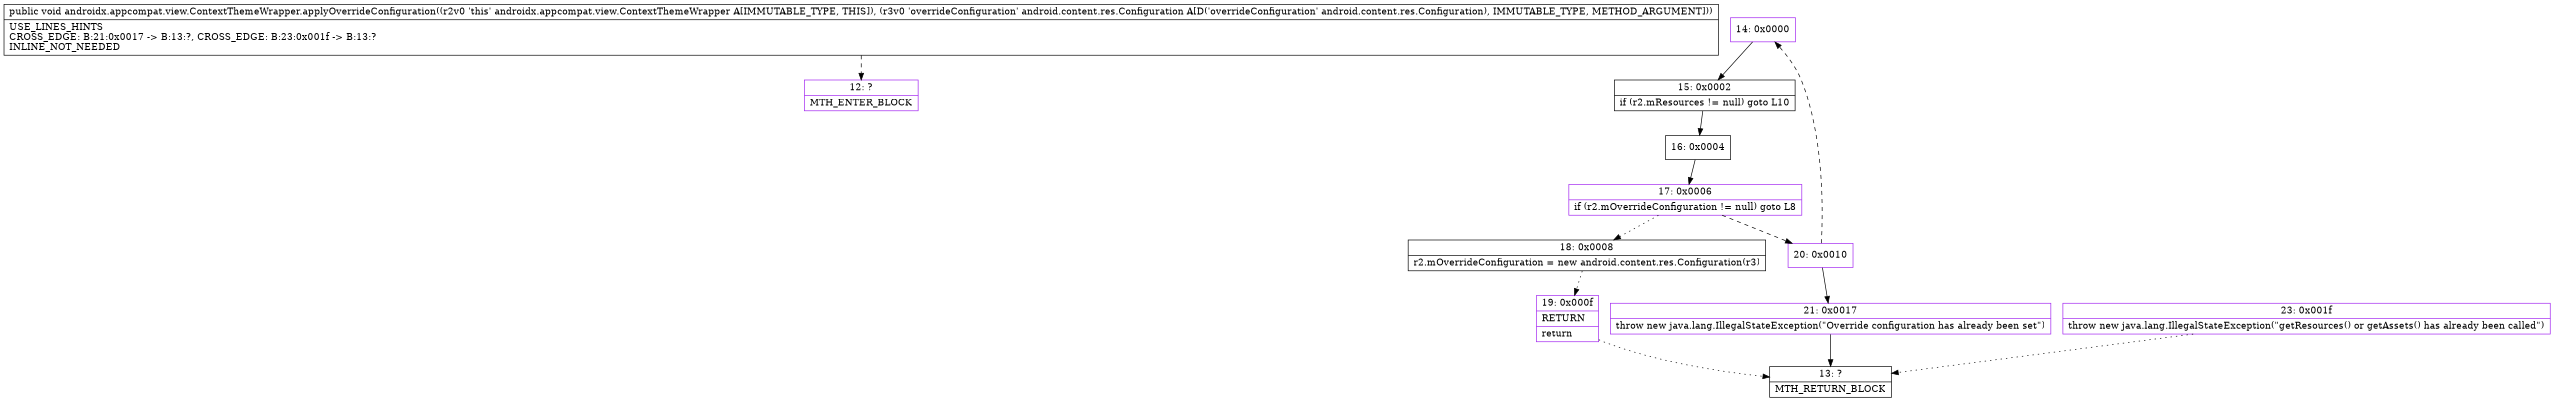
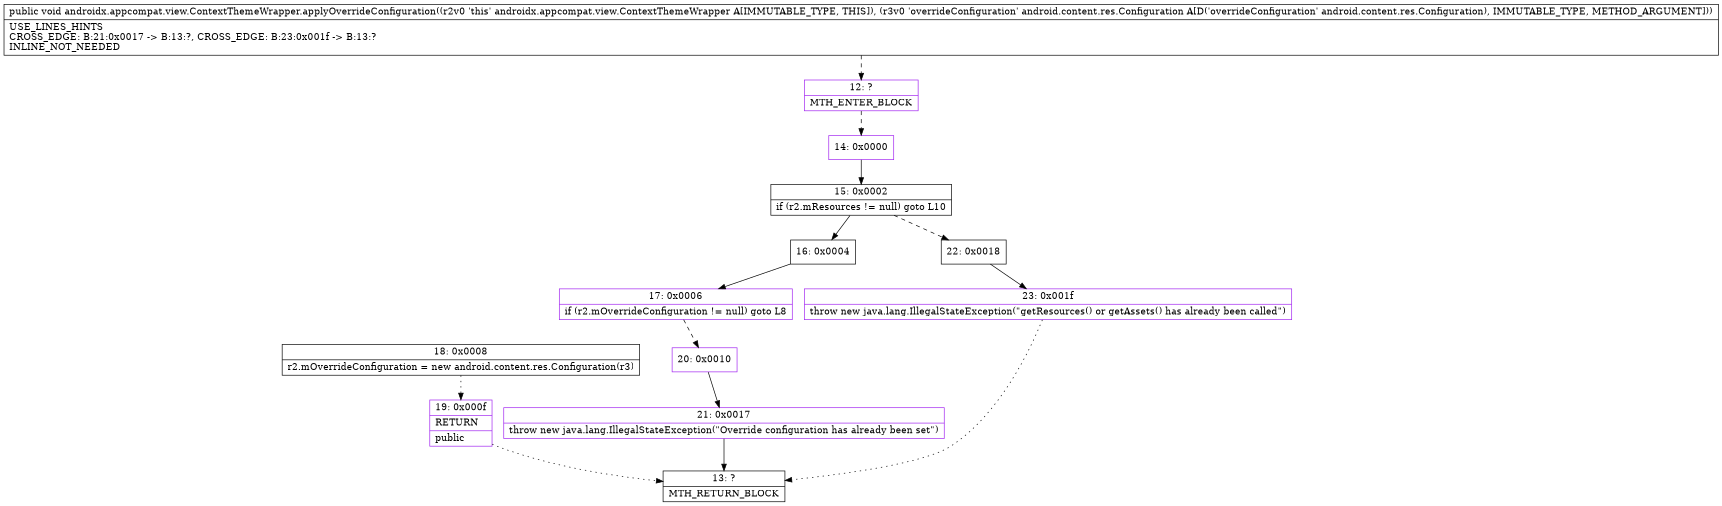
(1817, 141) -> (861, 120)
(1639, 226) -> none
none -> (974, 252)
(1557, 334) -> (450, 438)
